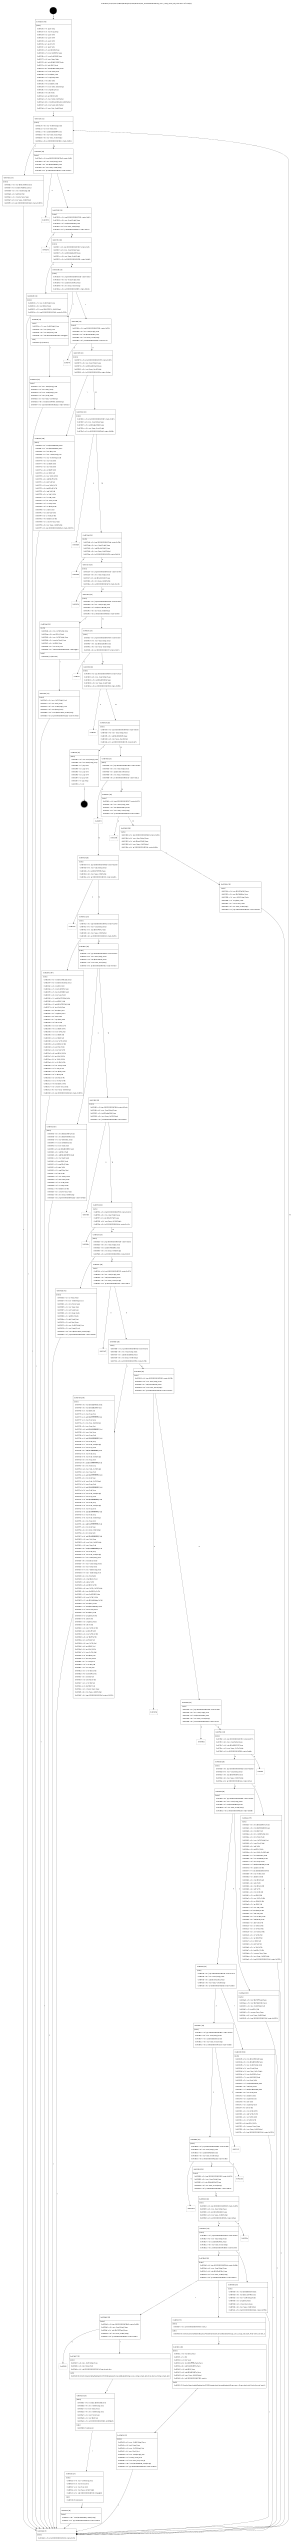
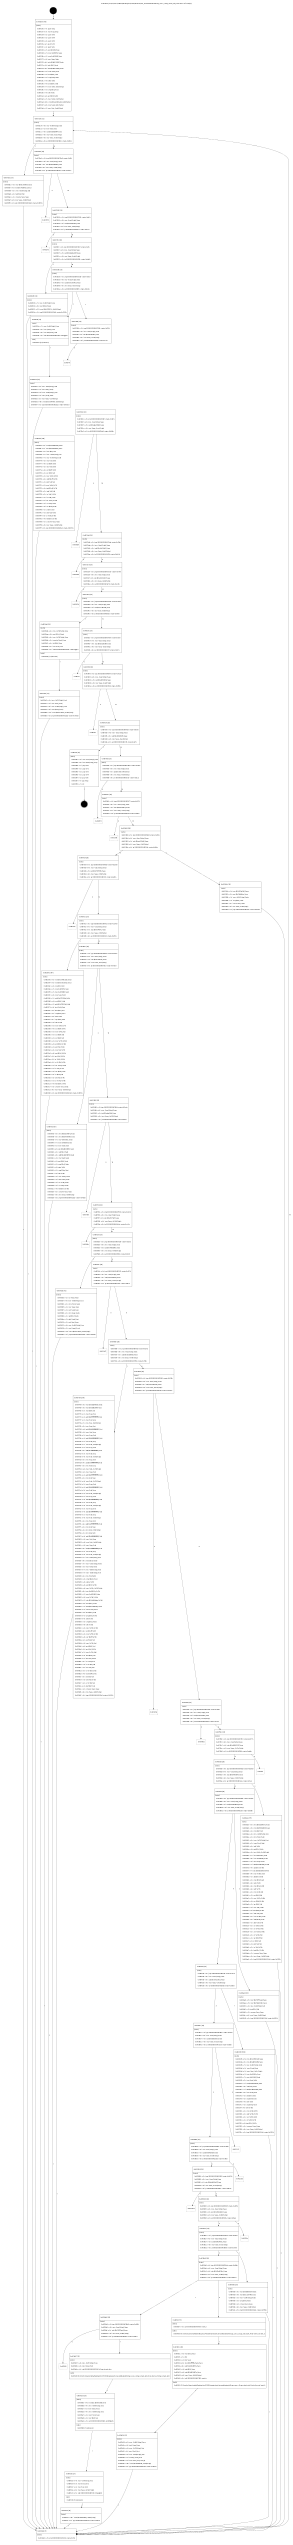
(93, 363) -> none
(98, 839) -> (120, 852)
(187, 2183) -> (196, 2198)
